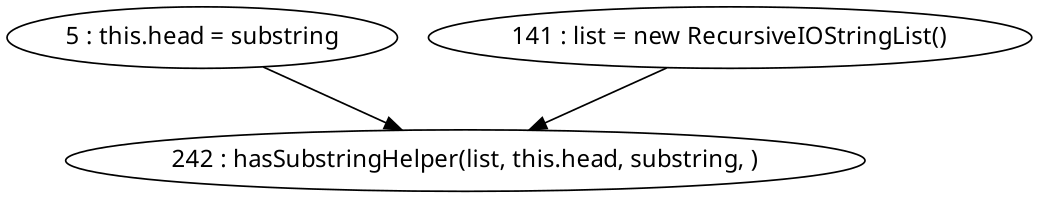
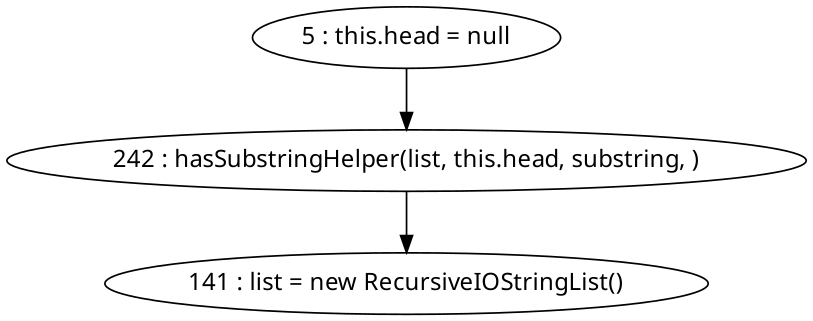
(202, 38) -> (407, 38)
(606, 95) -> (407, 214)
